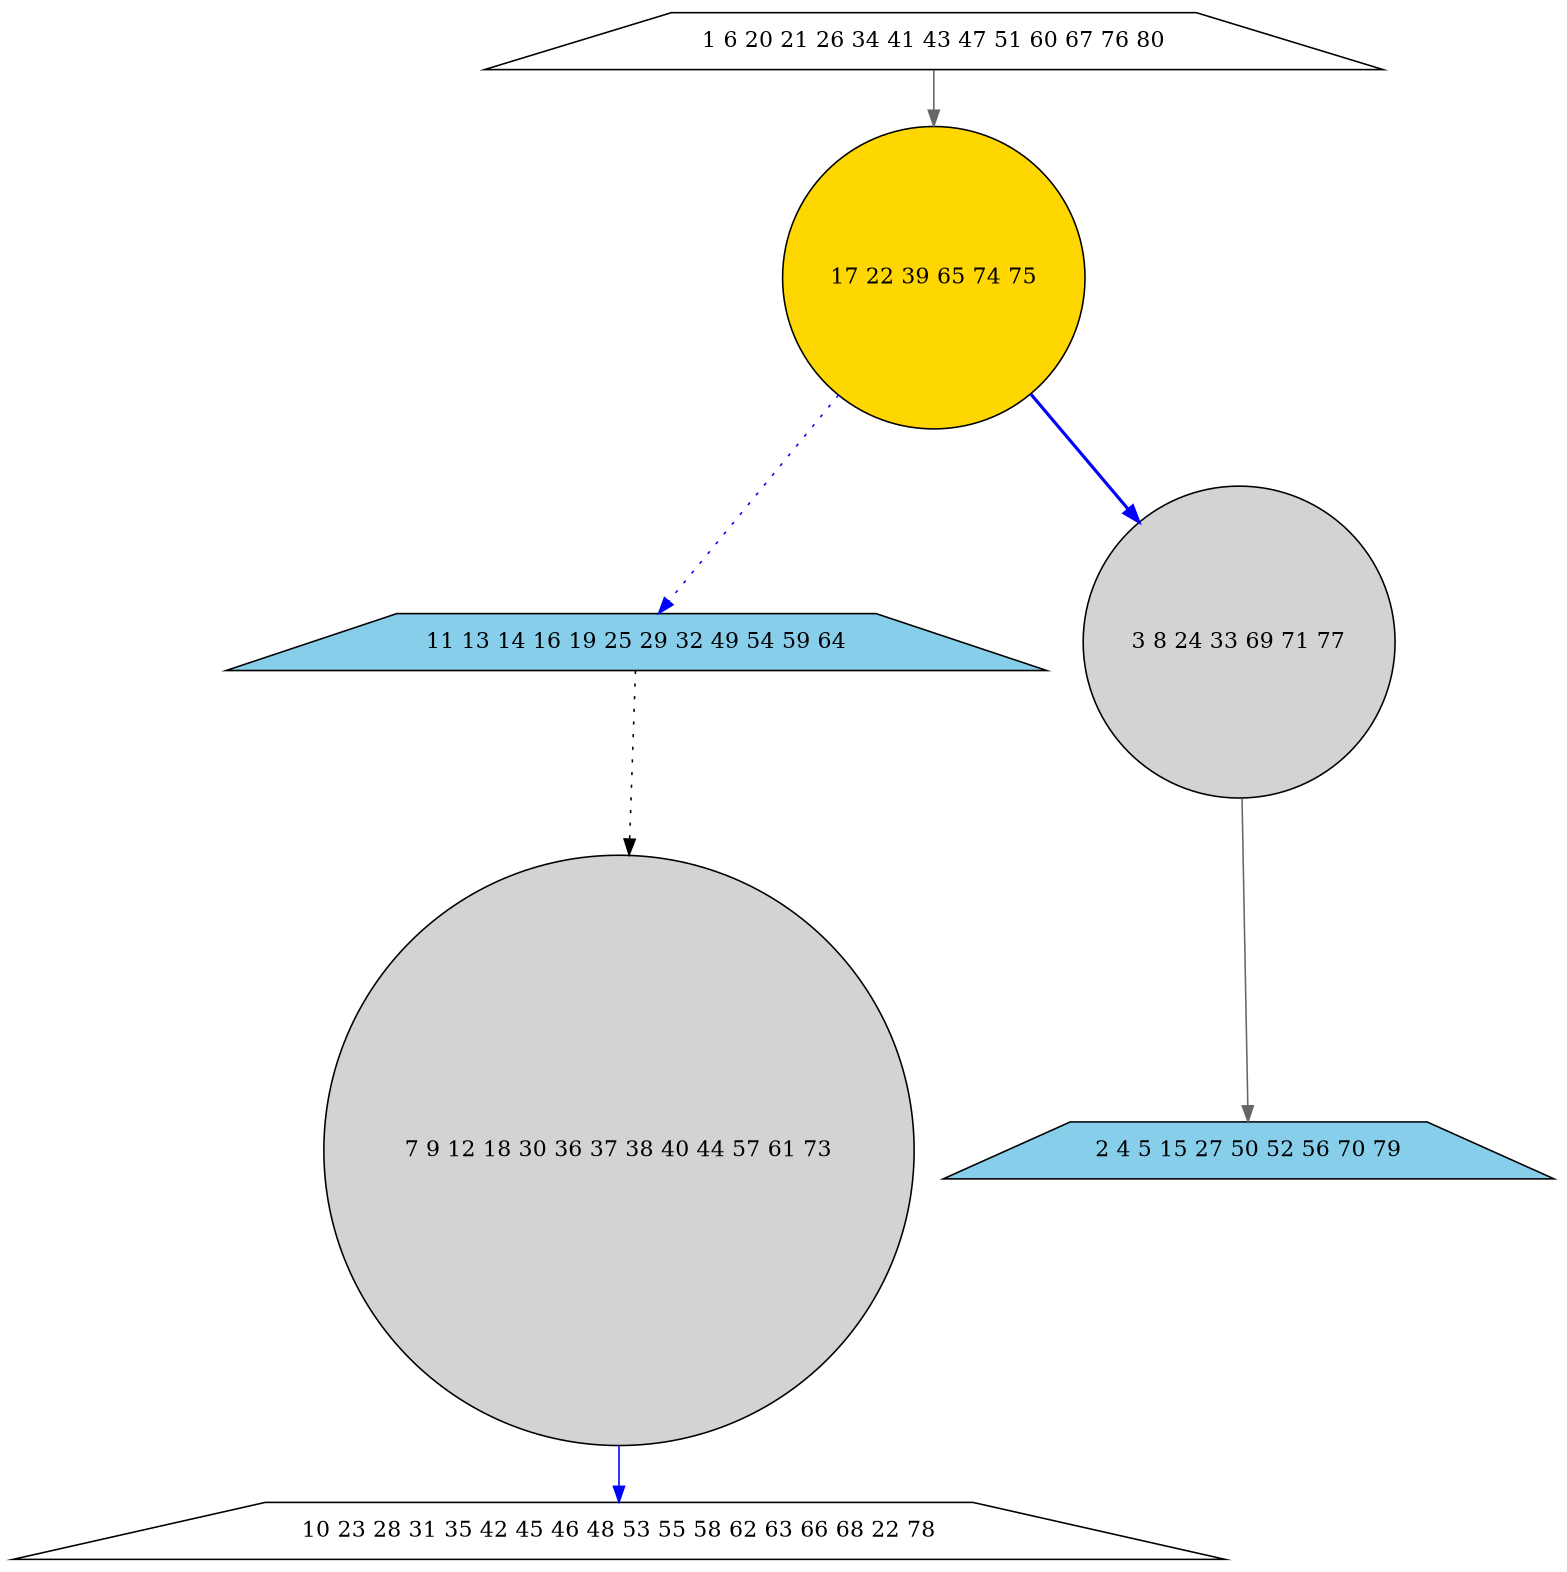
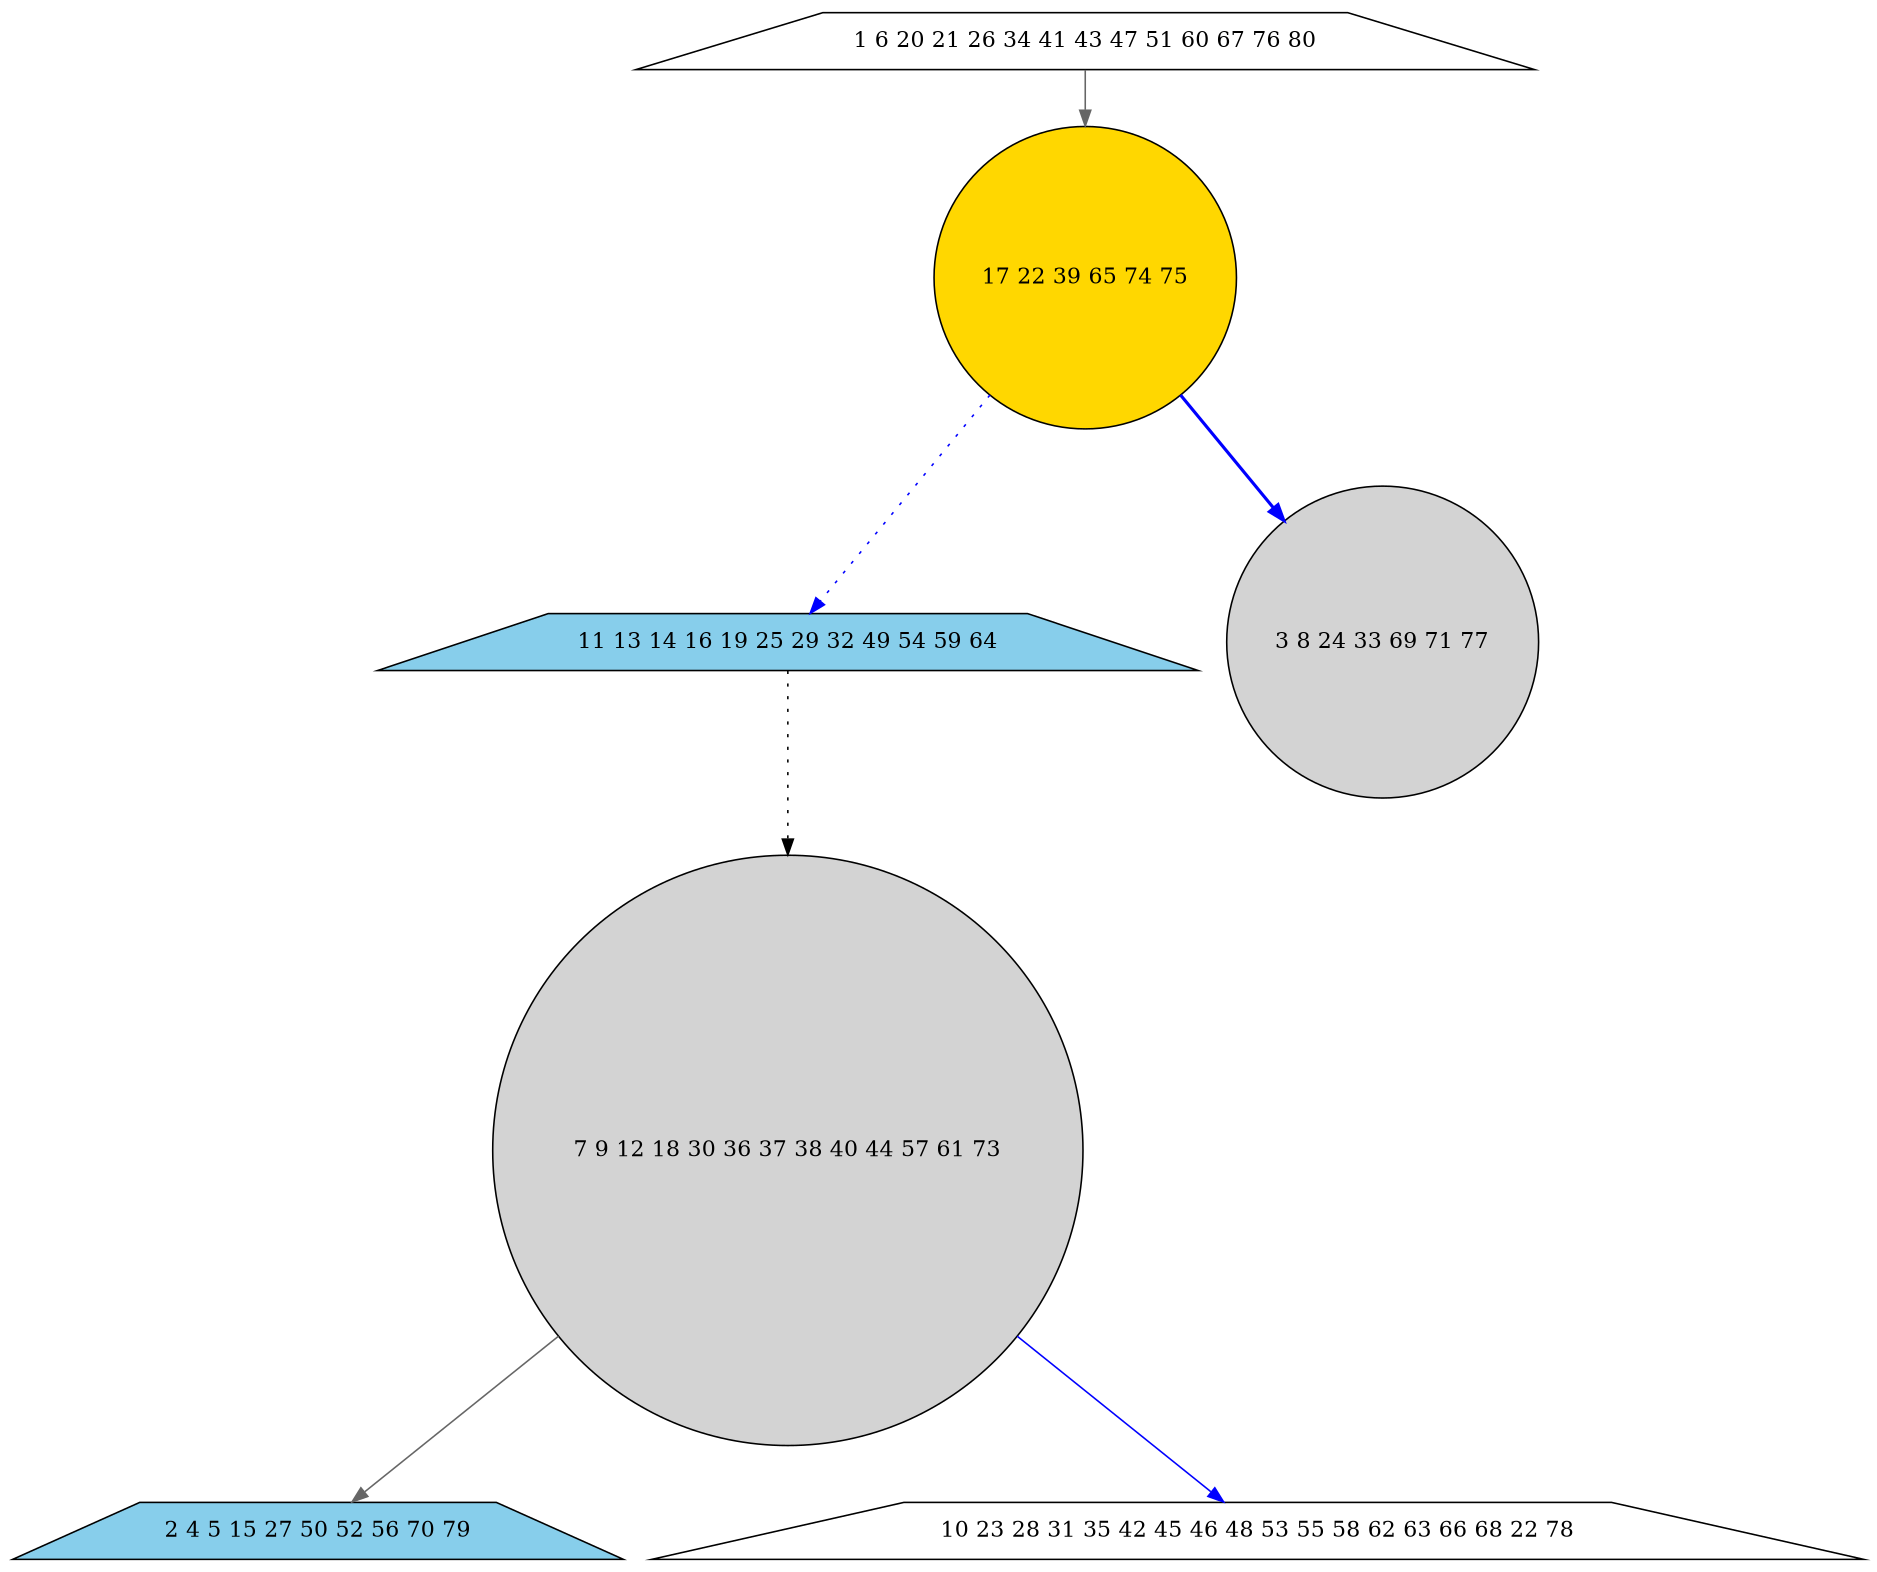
(1245, 952) -> (462, 1414)
